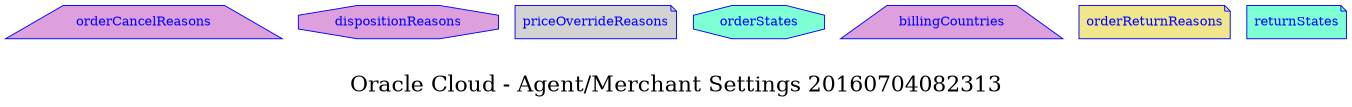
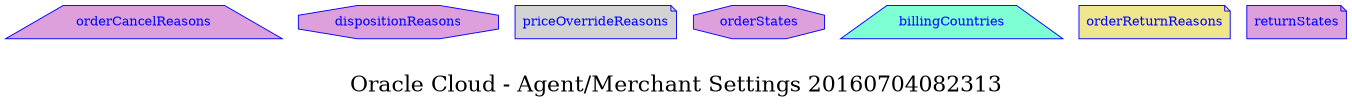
(759, 22) -> (759, 22)
(952, 22) -> (952, 22)
(1297, 22) -> (1297, 22)
